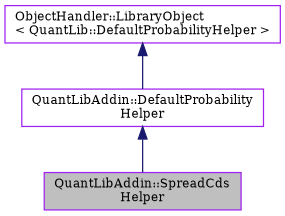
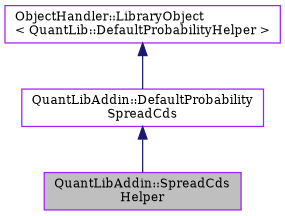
(143, 108) -> (143, 108)
